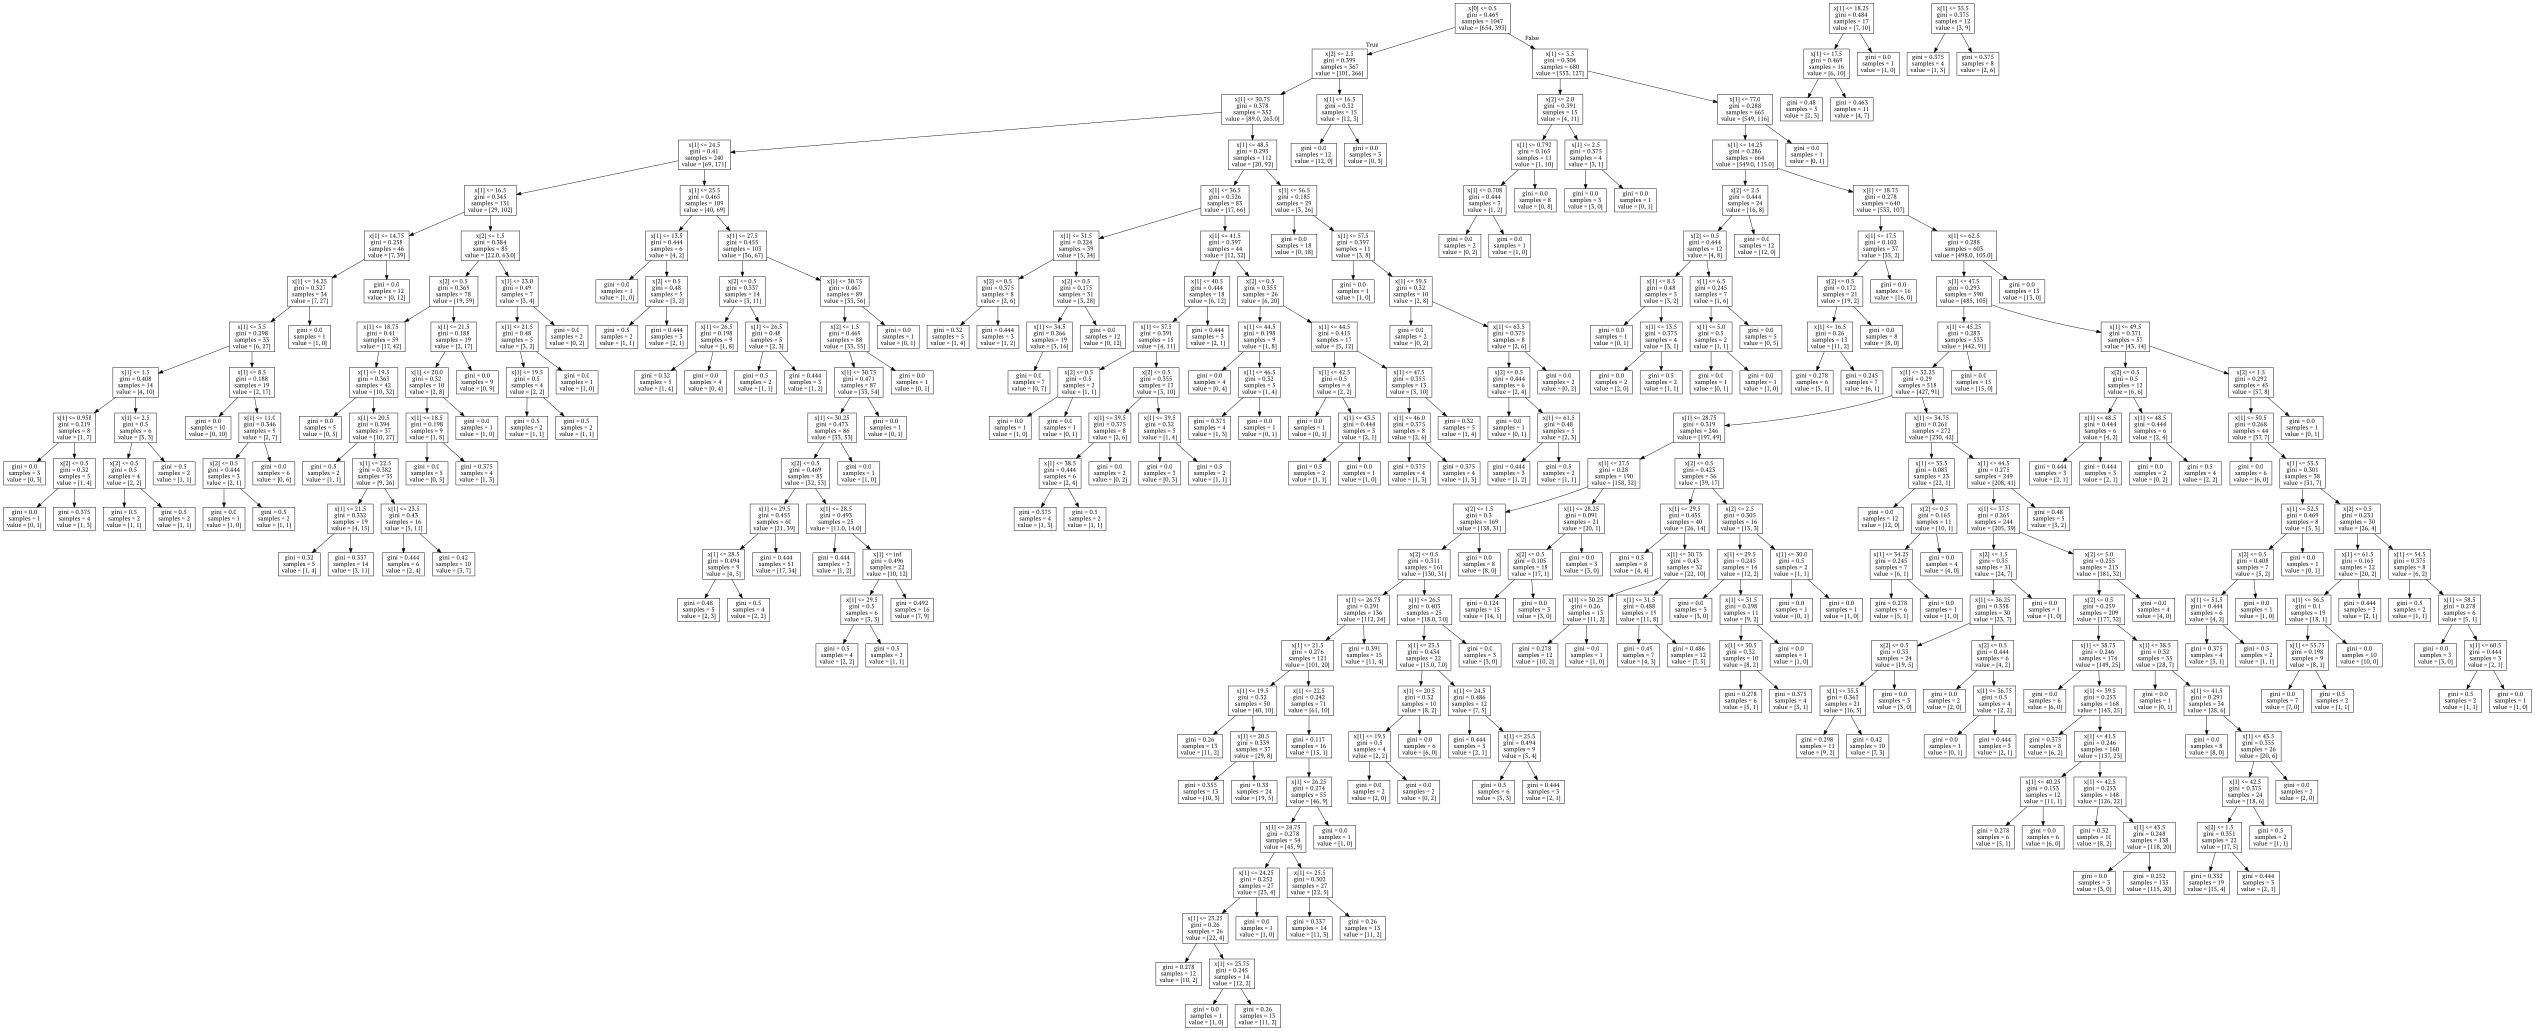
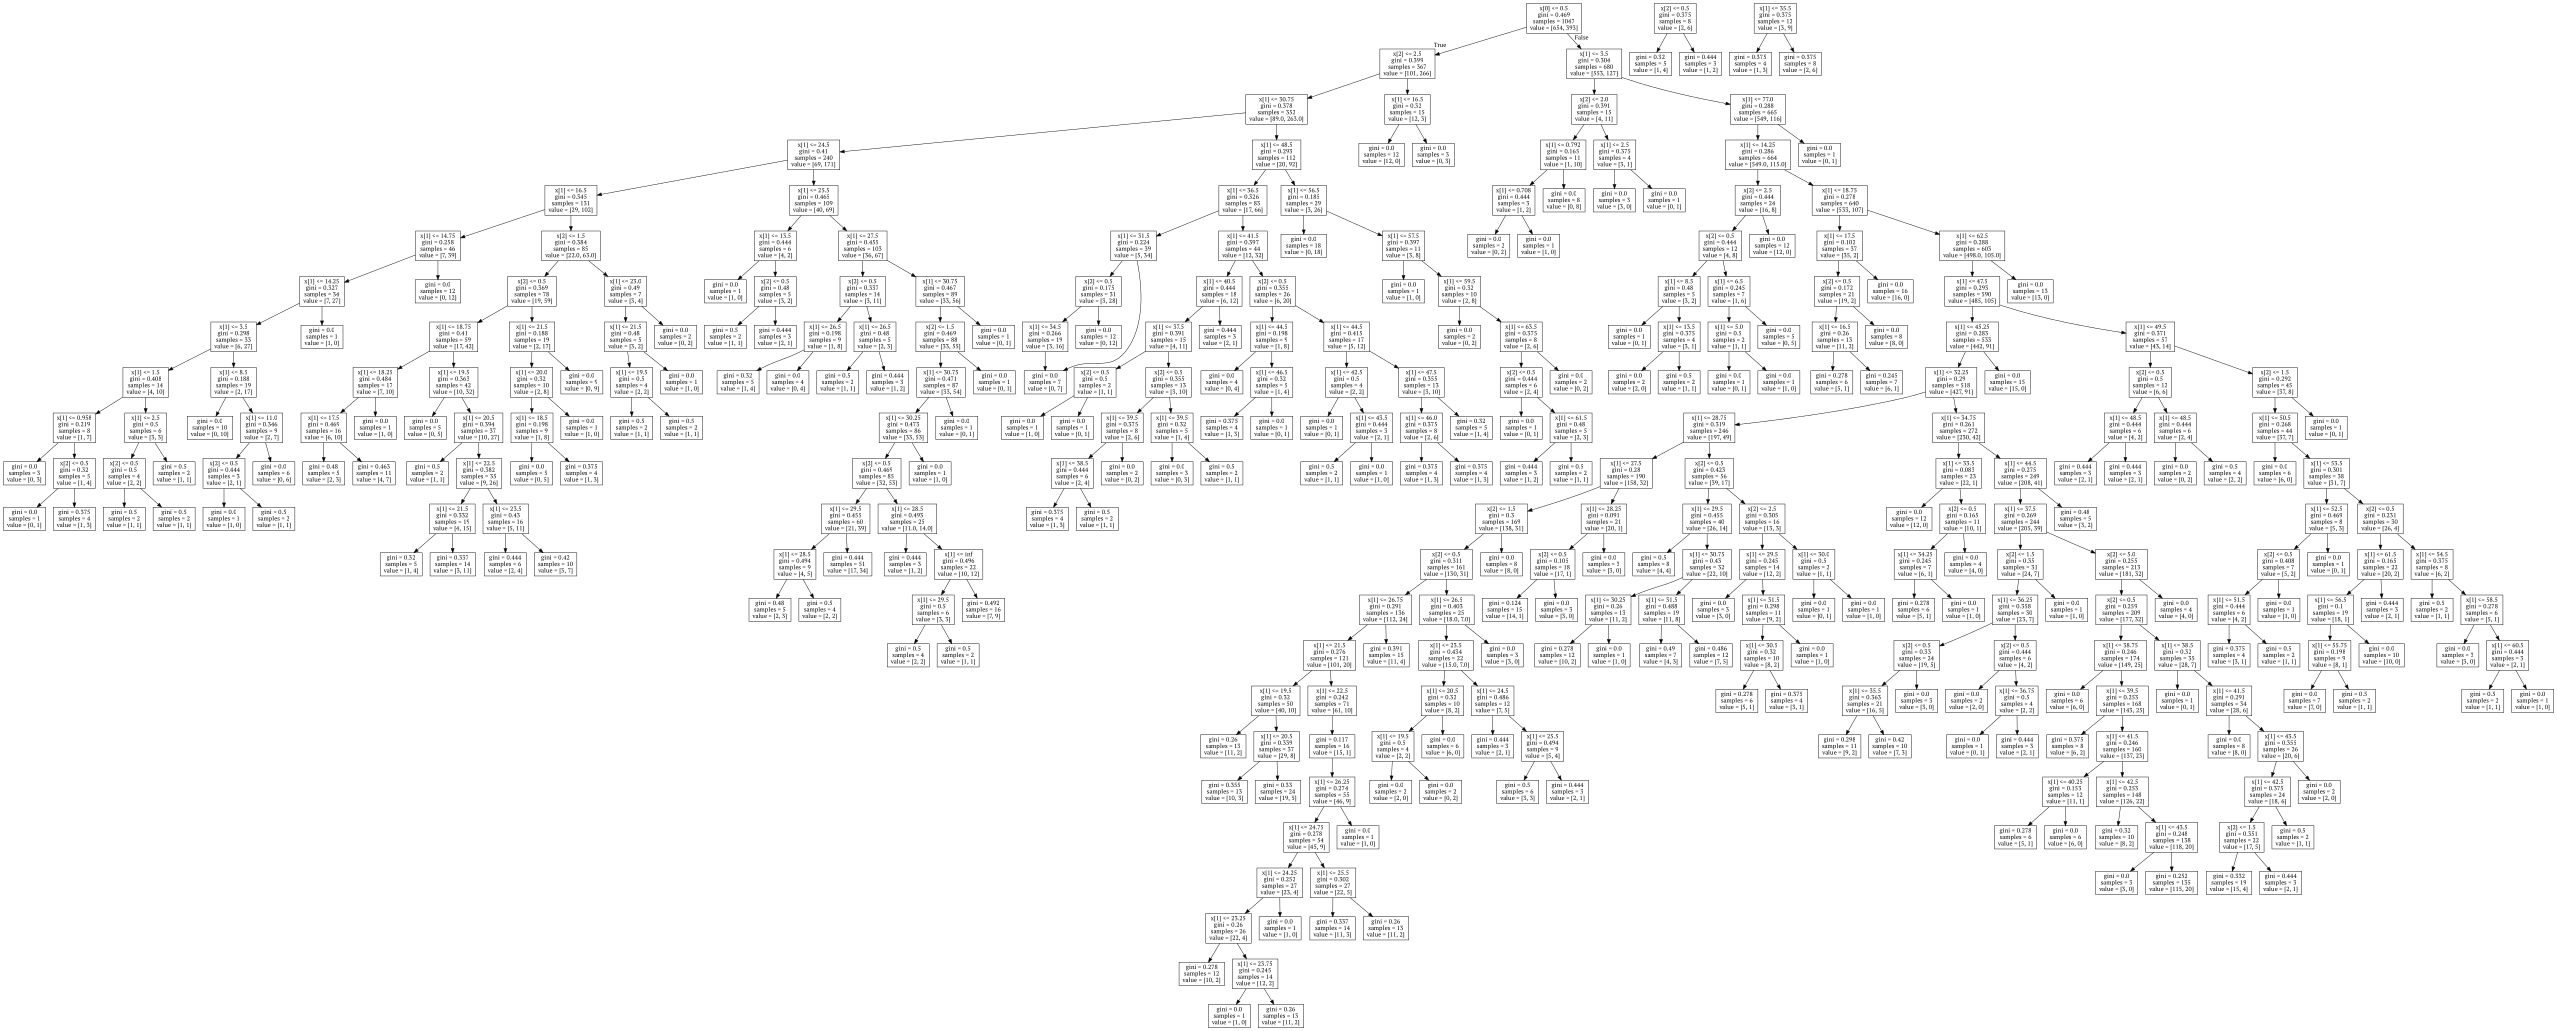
(1038, 268) -> (1133, 338)
none -> (416, 359)
